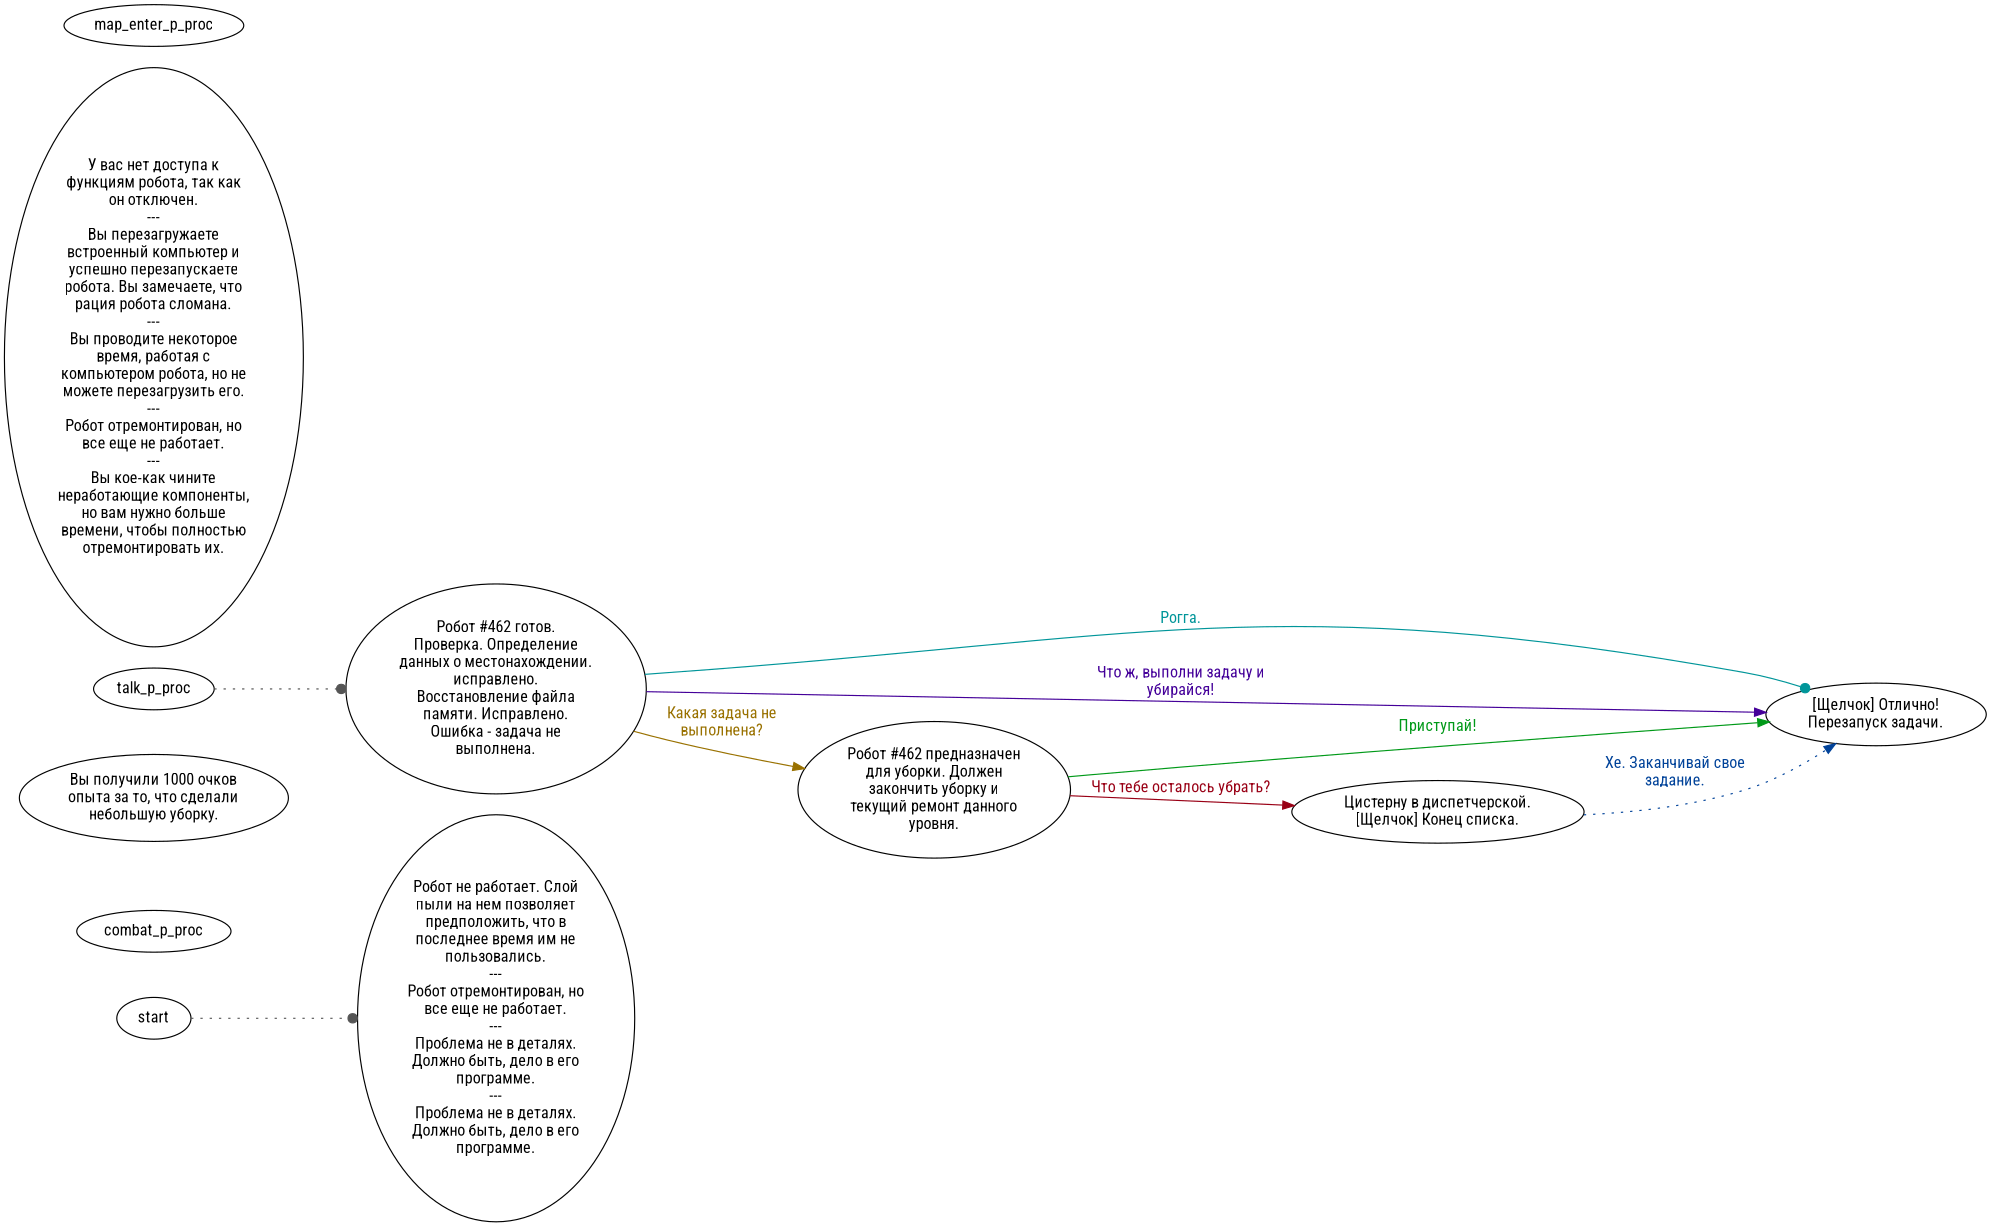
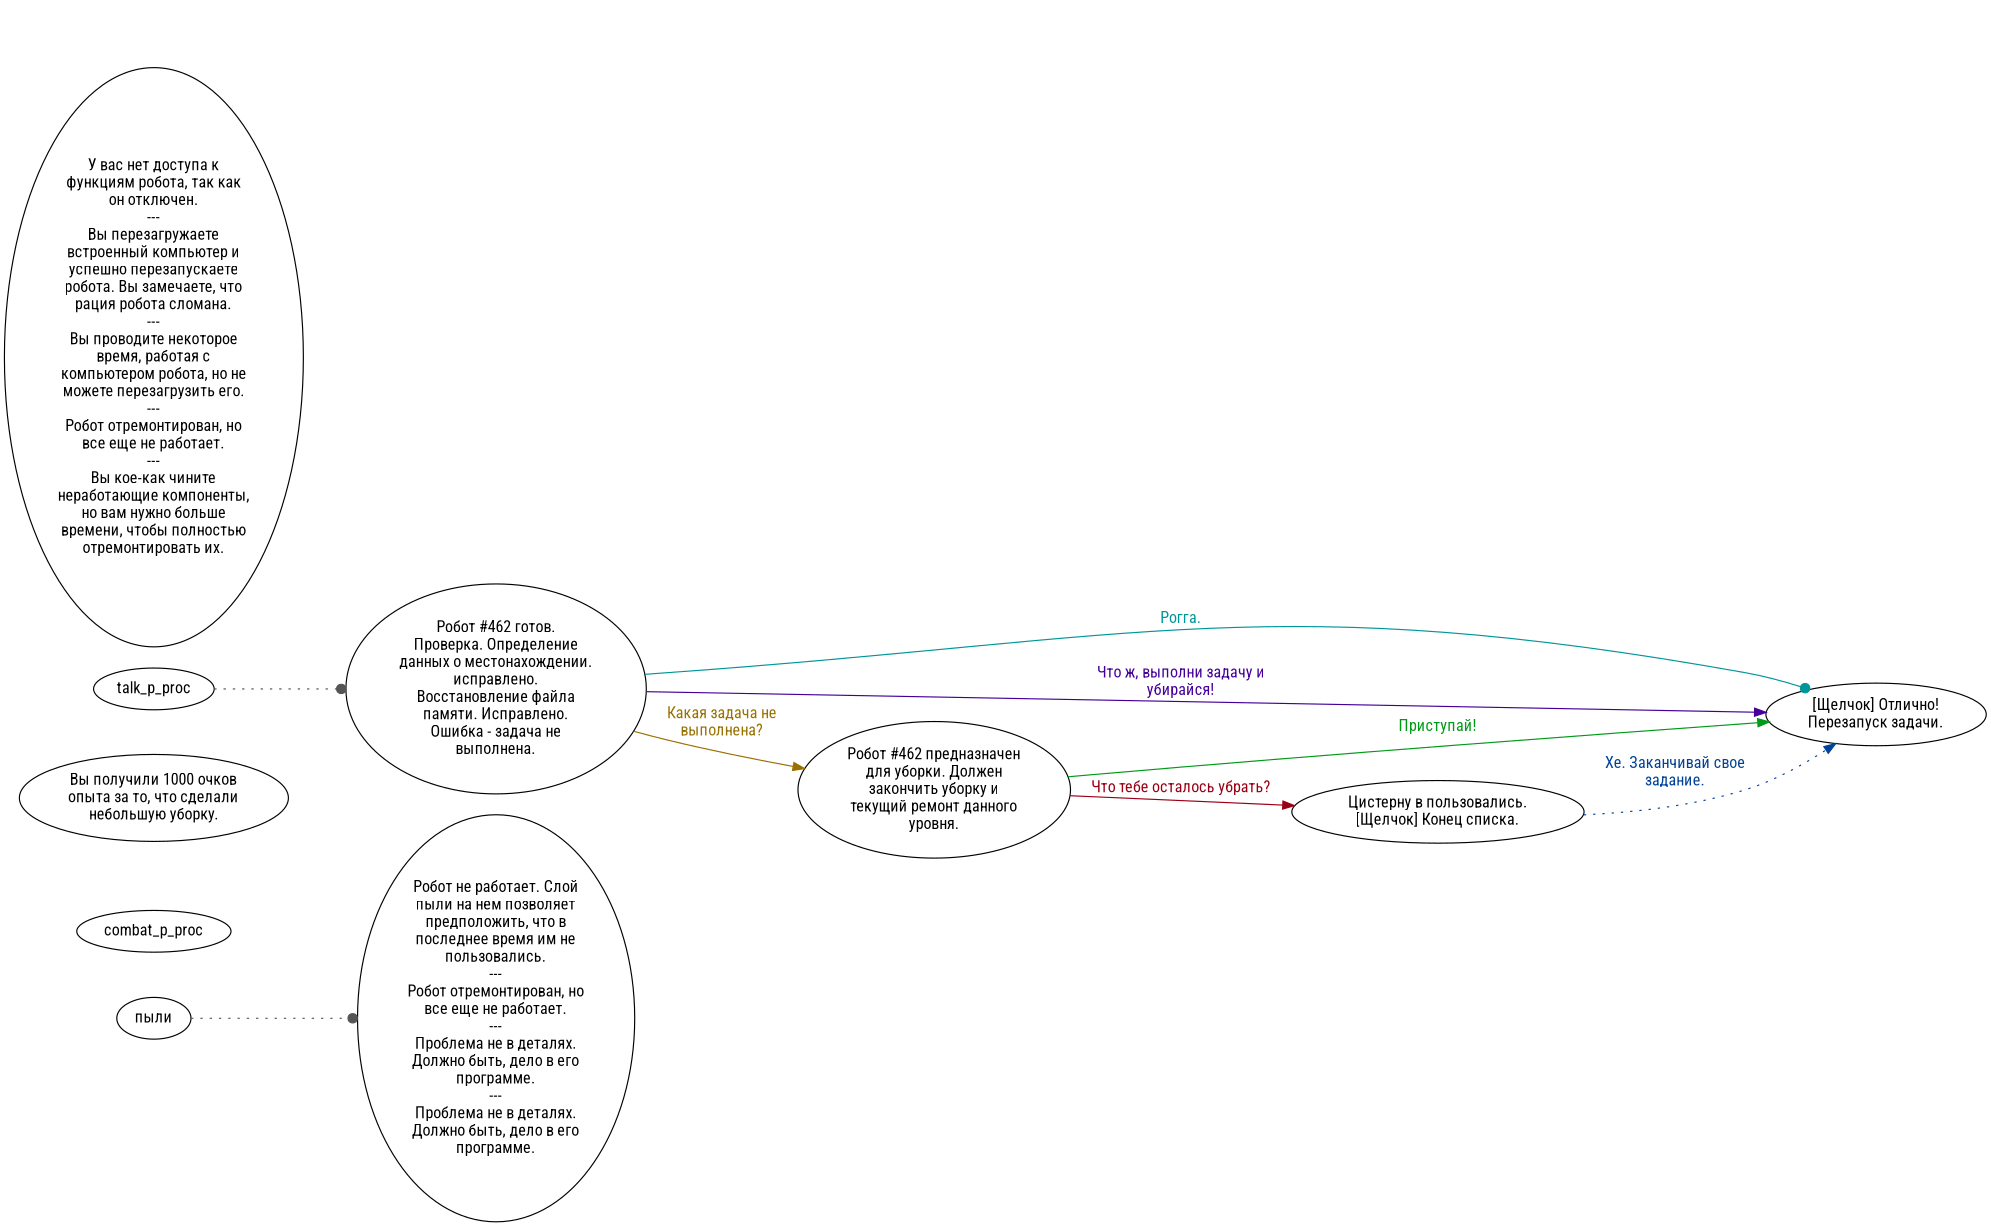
(154, 26) -> none
(1438, 812) -> (1438, 812)
(154, 1018) -> (154, 1018)
